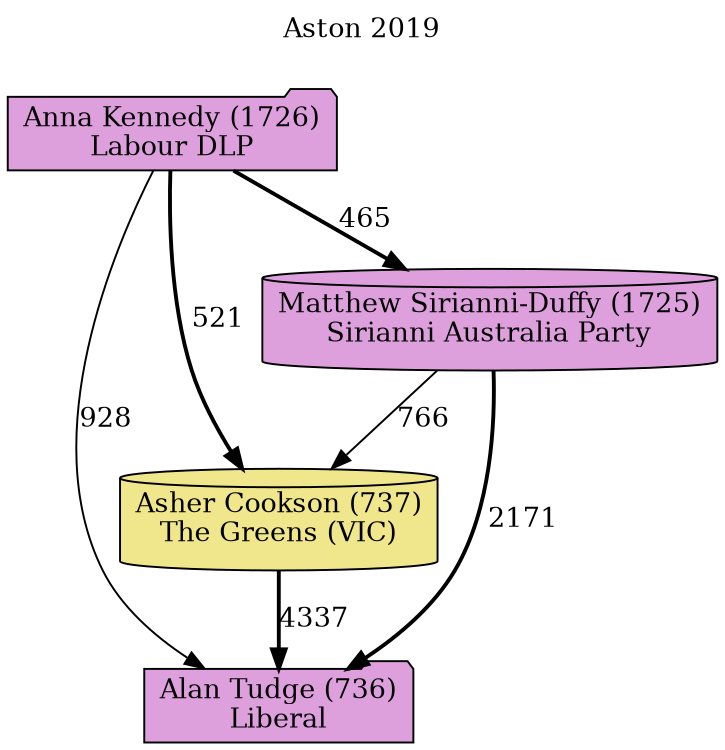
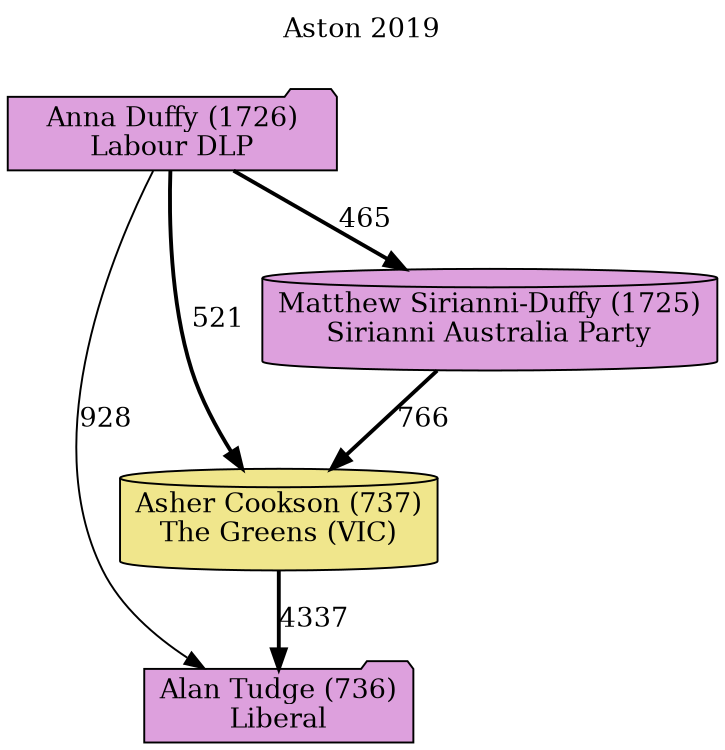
(172, 134) -> (172, 134)
(392, 413) -> (392, 413)
(471, 534) -> none
